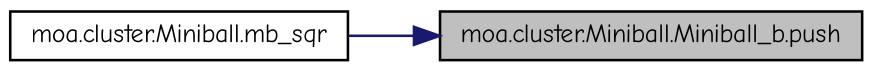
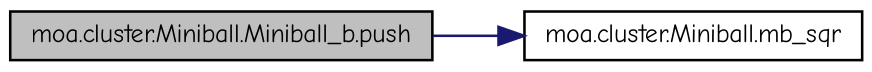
(381, 36) -> (465, 36)
